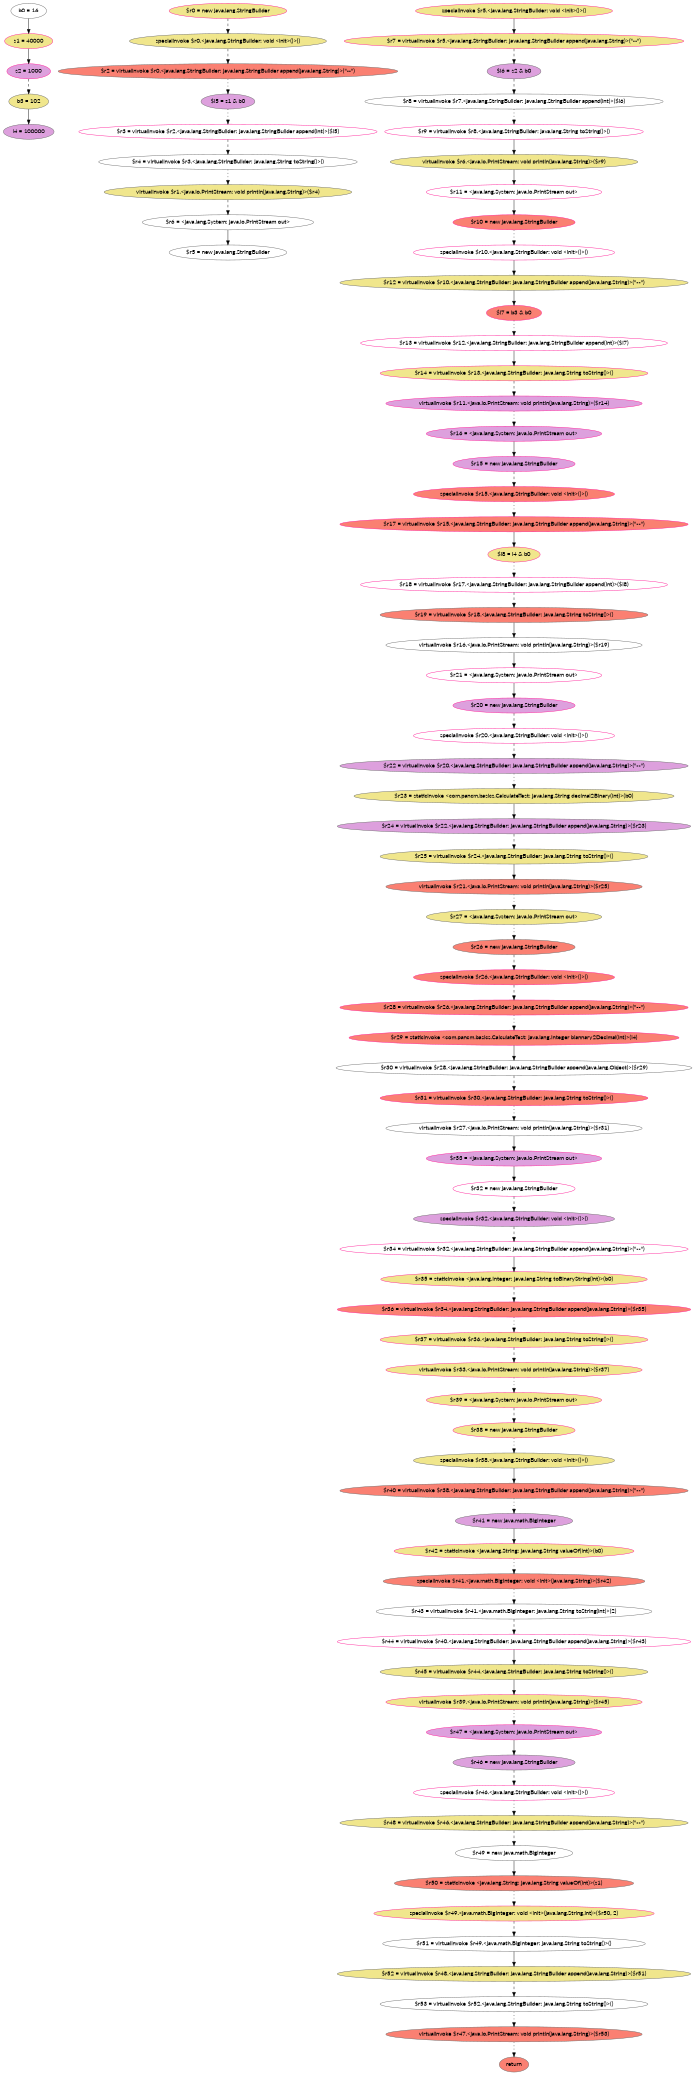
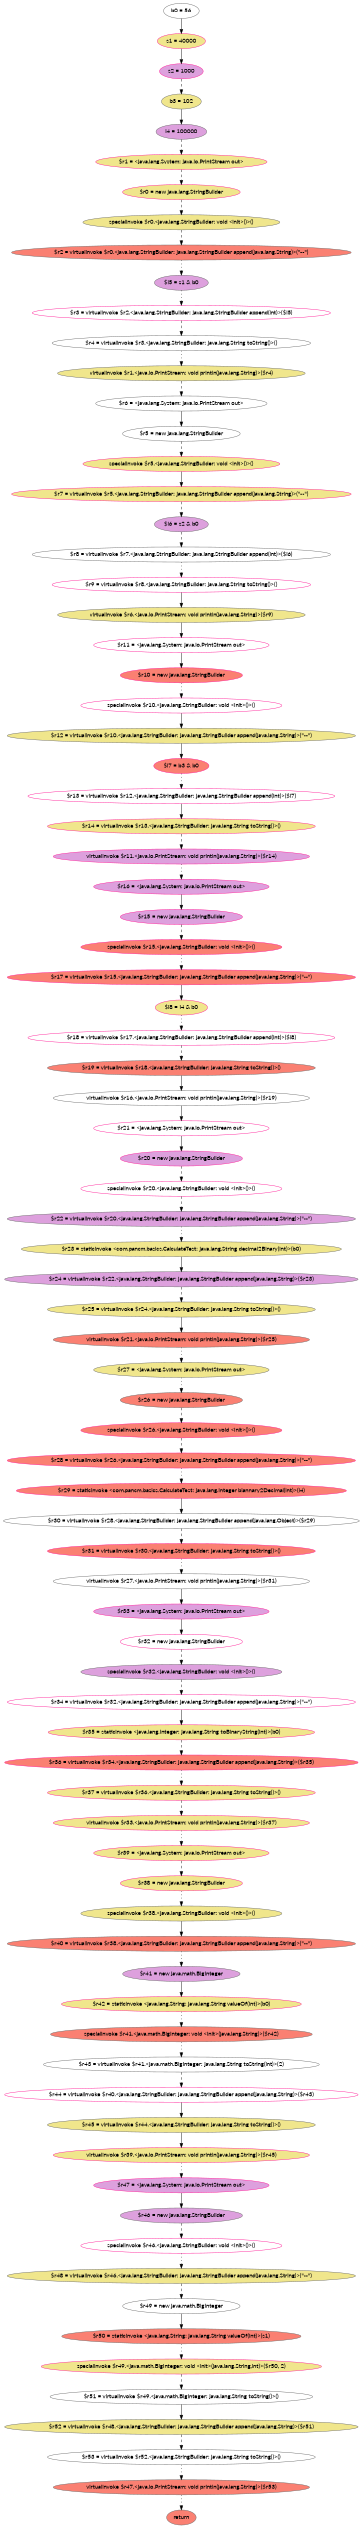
(29, 11) -> (181, 11)
none -> (181, 162)
none -> (181, 447)
